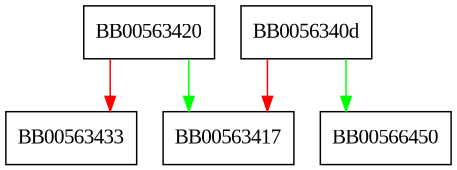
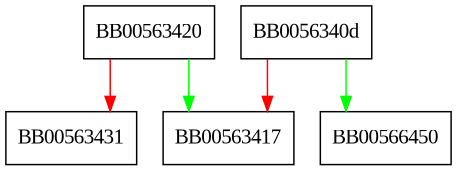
(71, 138) -> (71, 138)
